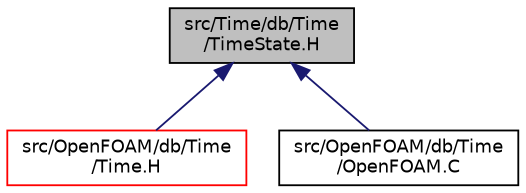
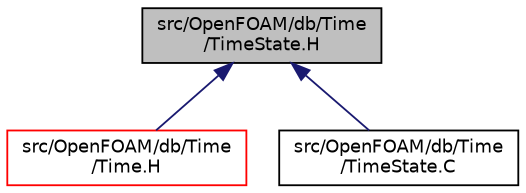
(262, 36) -> (262, 36)
(399, 158) -> (399, 158)
